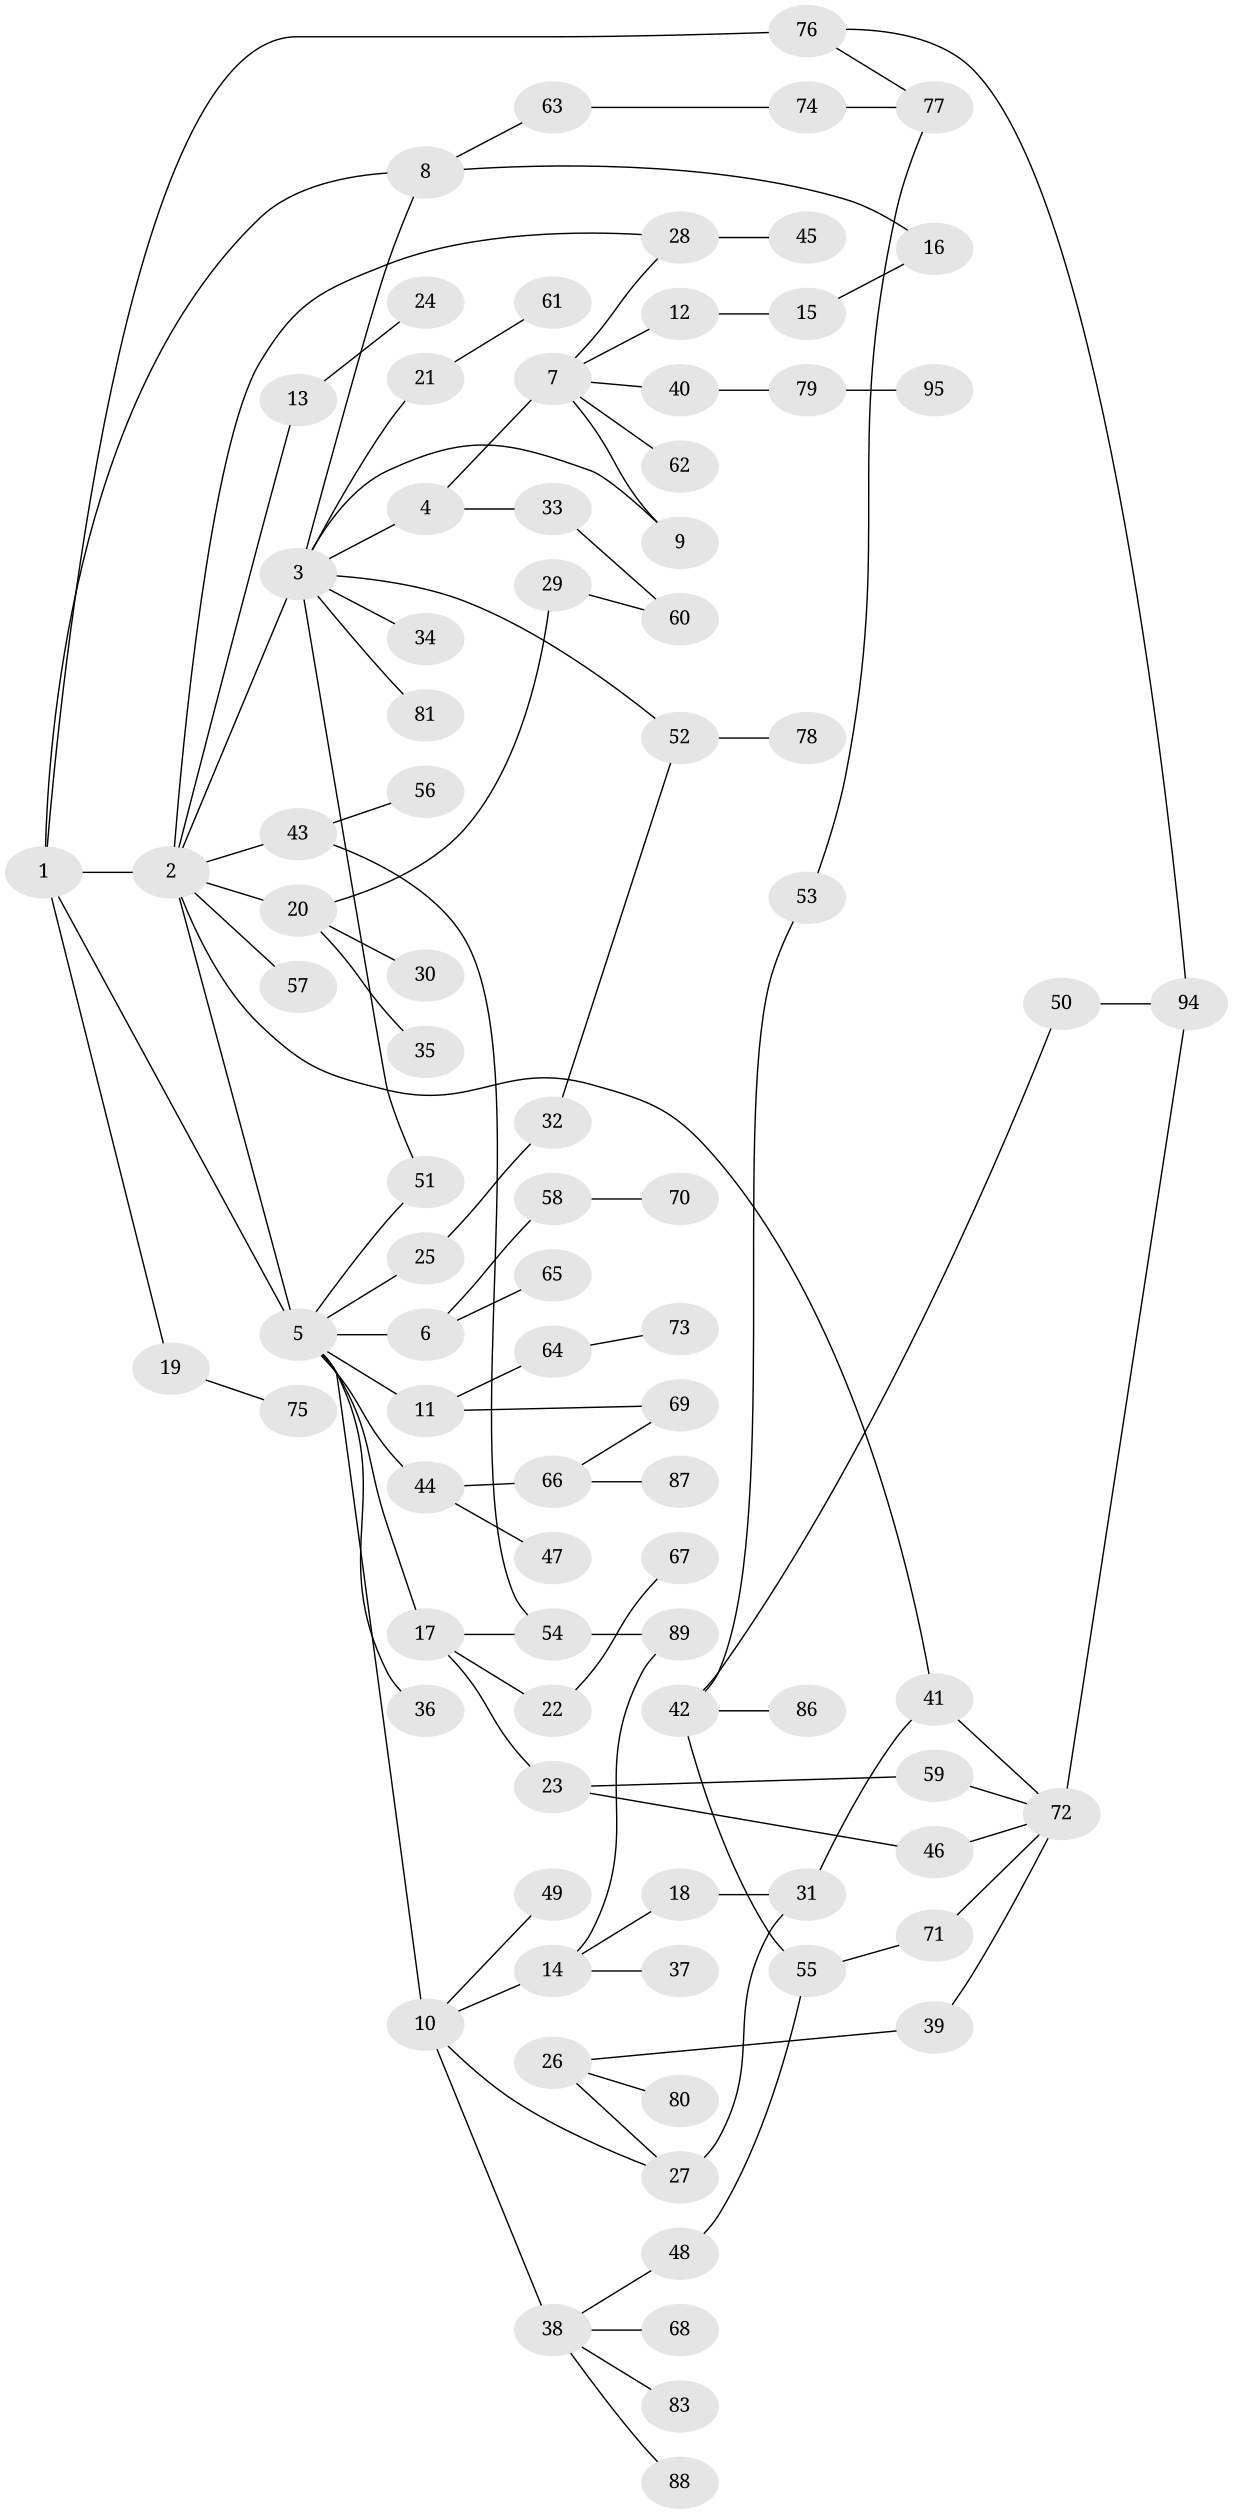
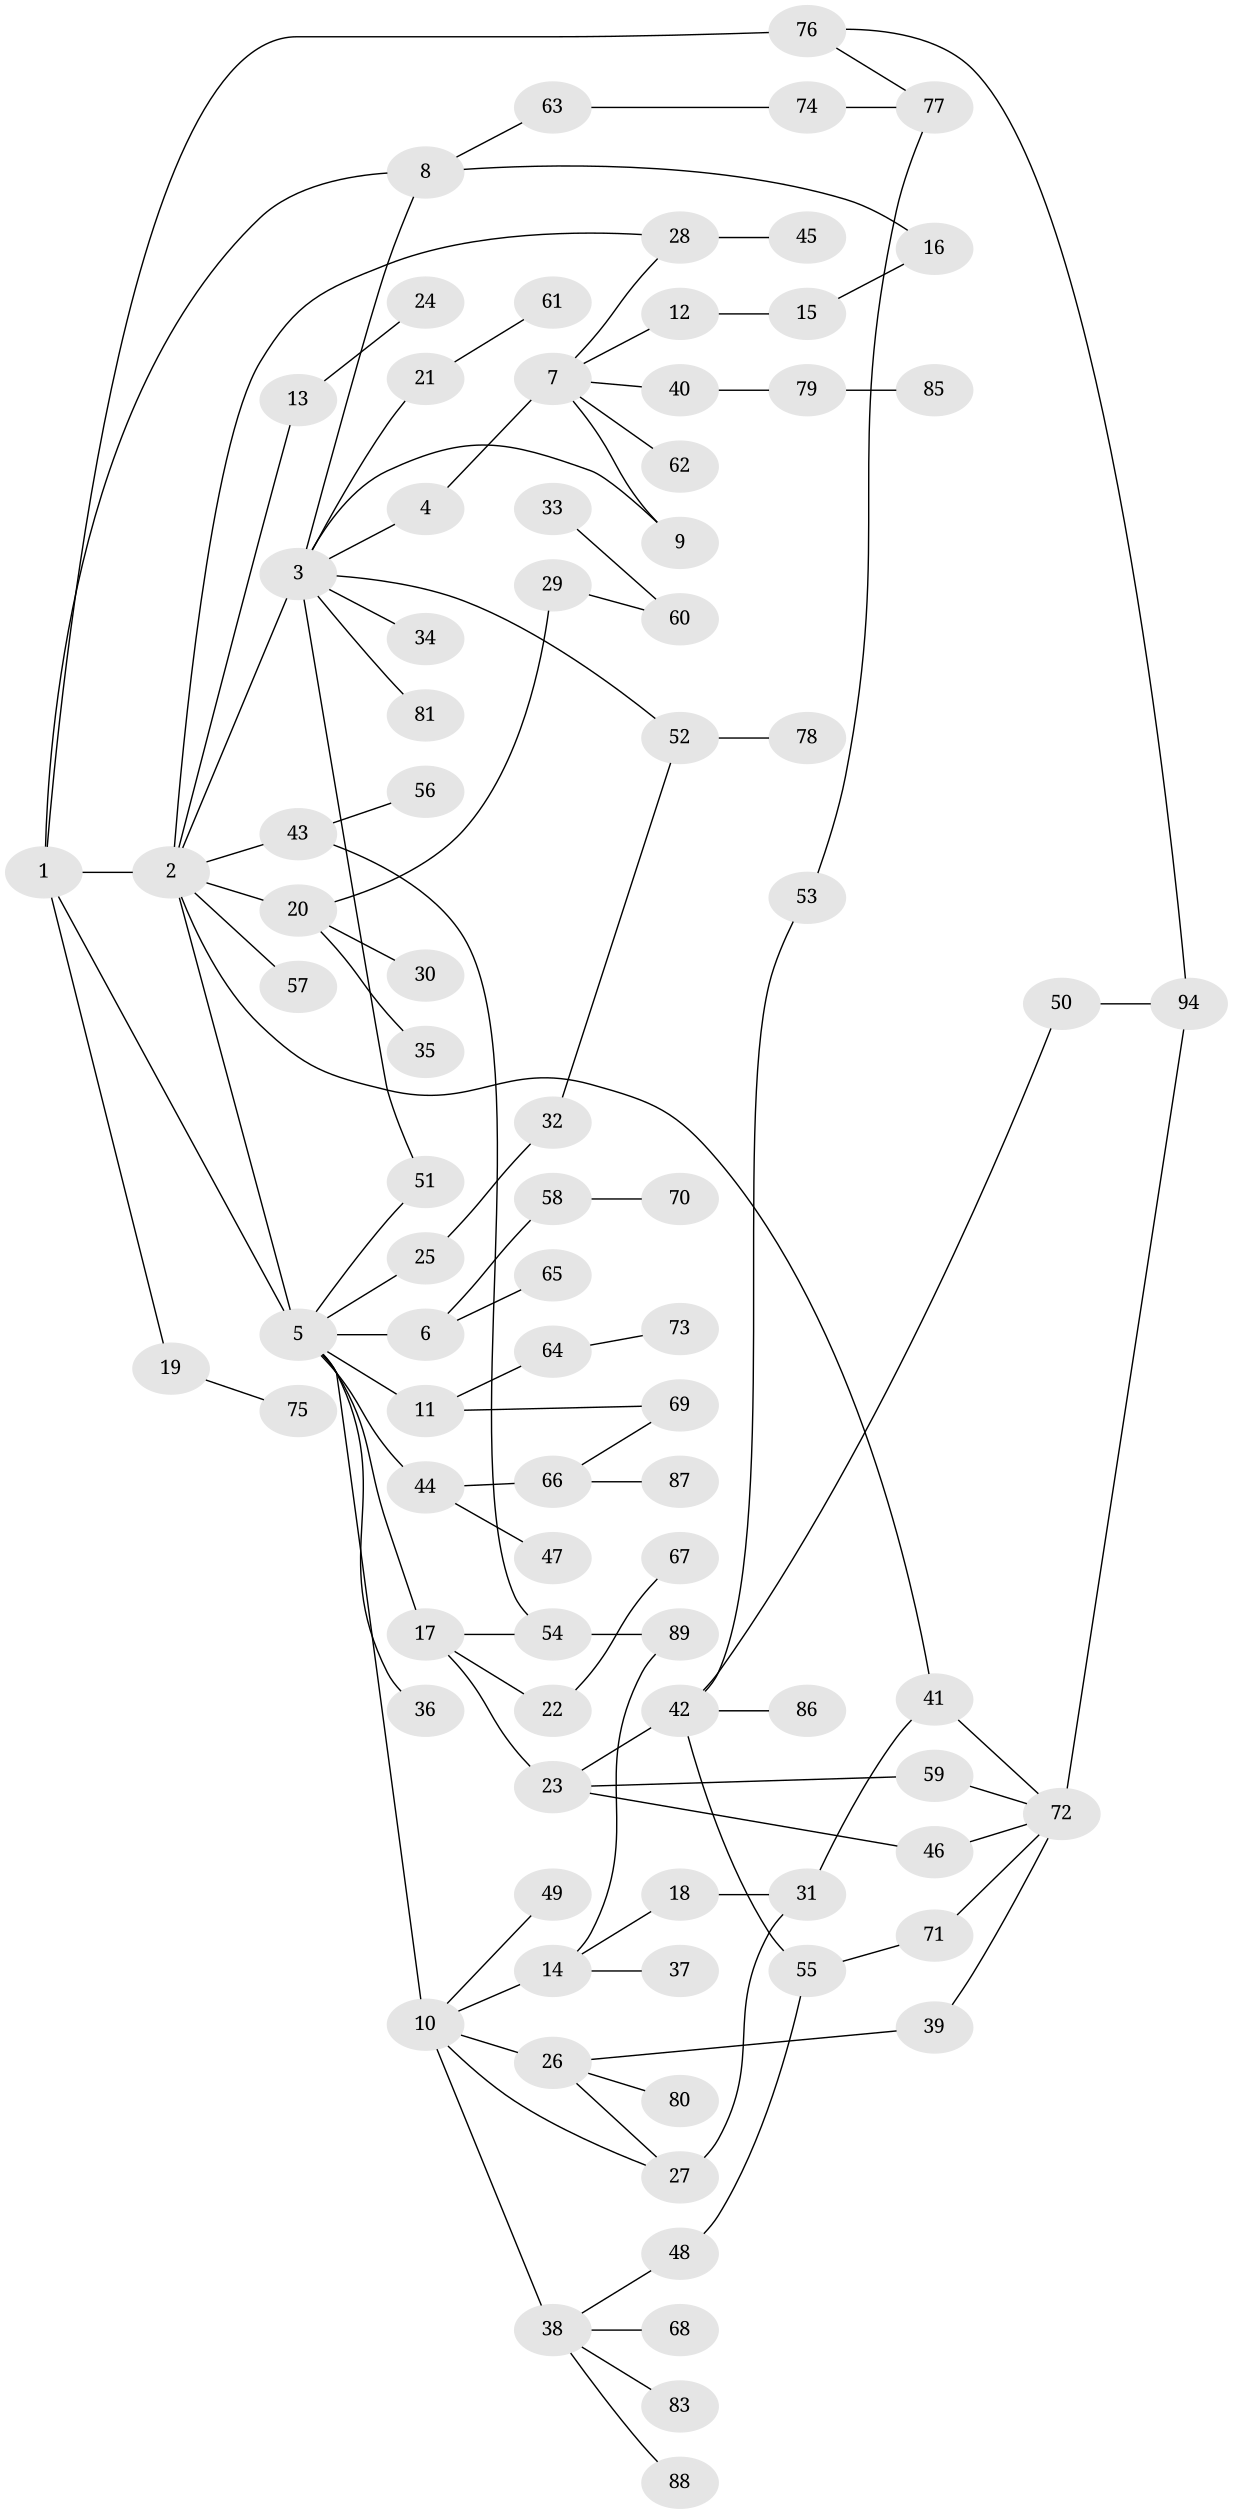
(935, 390) -> (935, 390)
(489, 509) -> none
none -> (608, 1754)
none -> (489, 2044)
